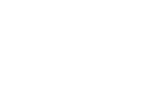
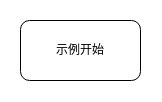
none -> (81, 51)
